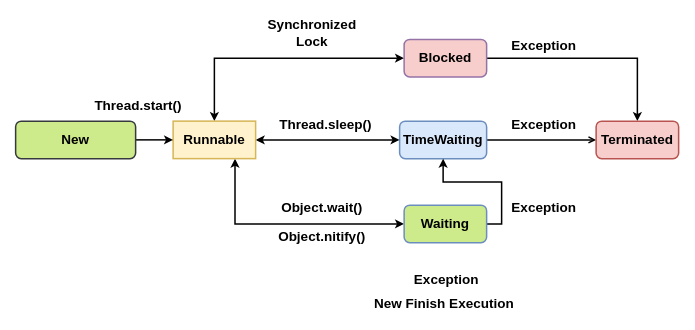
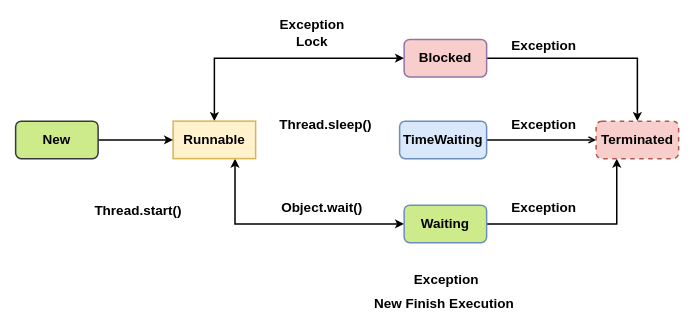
(312, 33) -> (312, 33)
(138, 105) -> (138, 210)
(75, 140) -> (57, 140)
(327, 140) -> none
(637, 140) -> (637, 140)
(486, 182) -> (587, 224)
(321, 237) -> none
